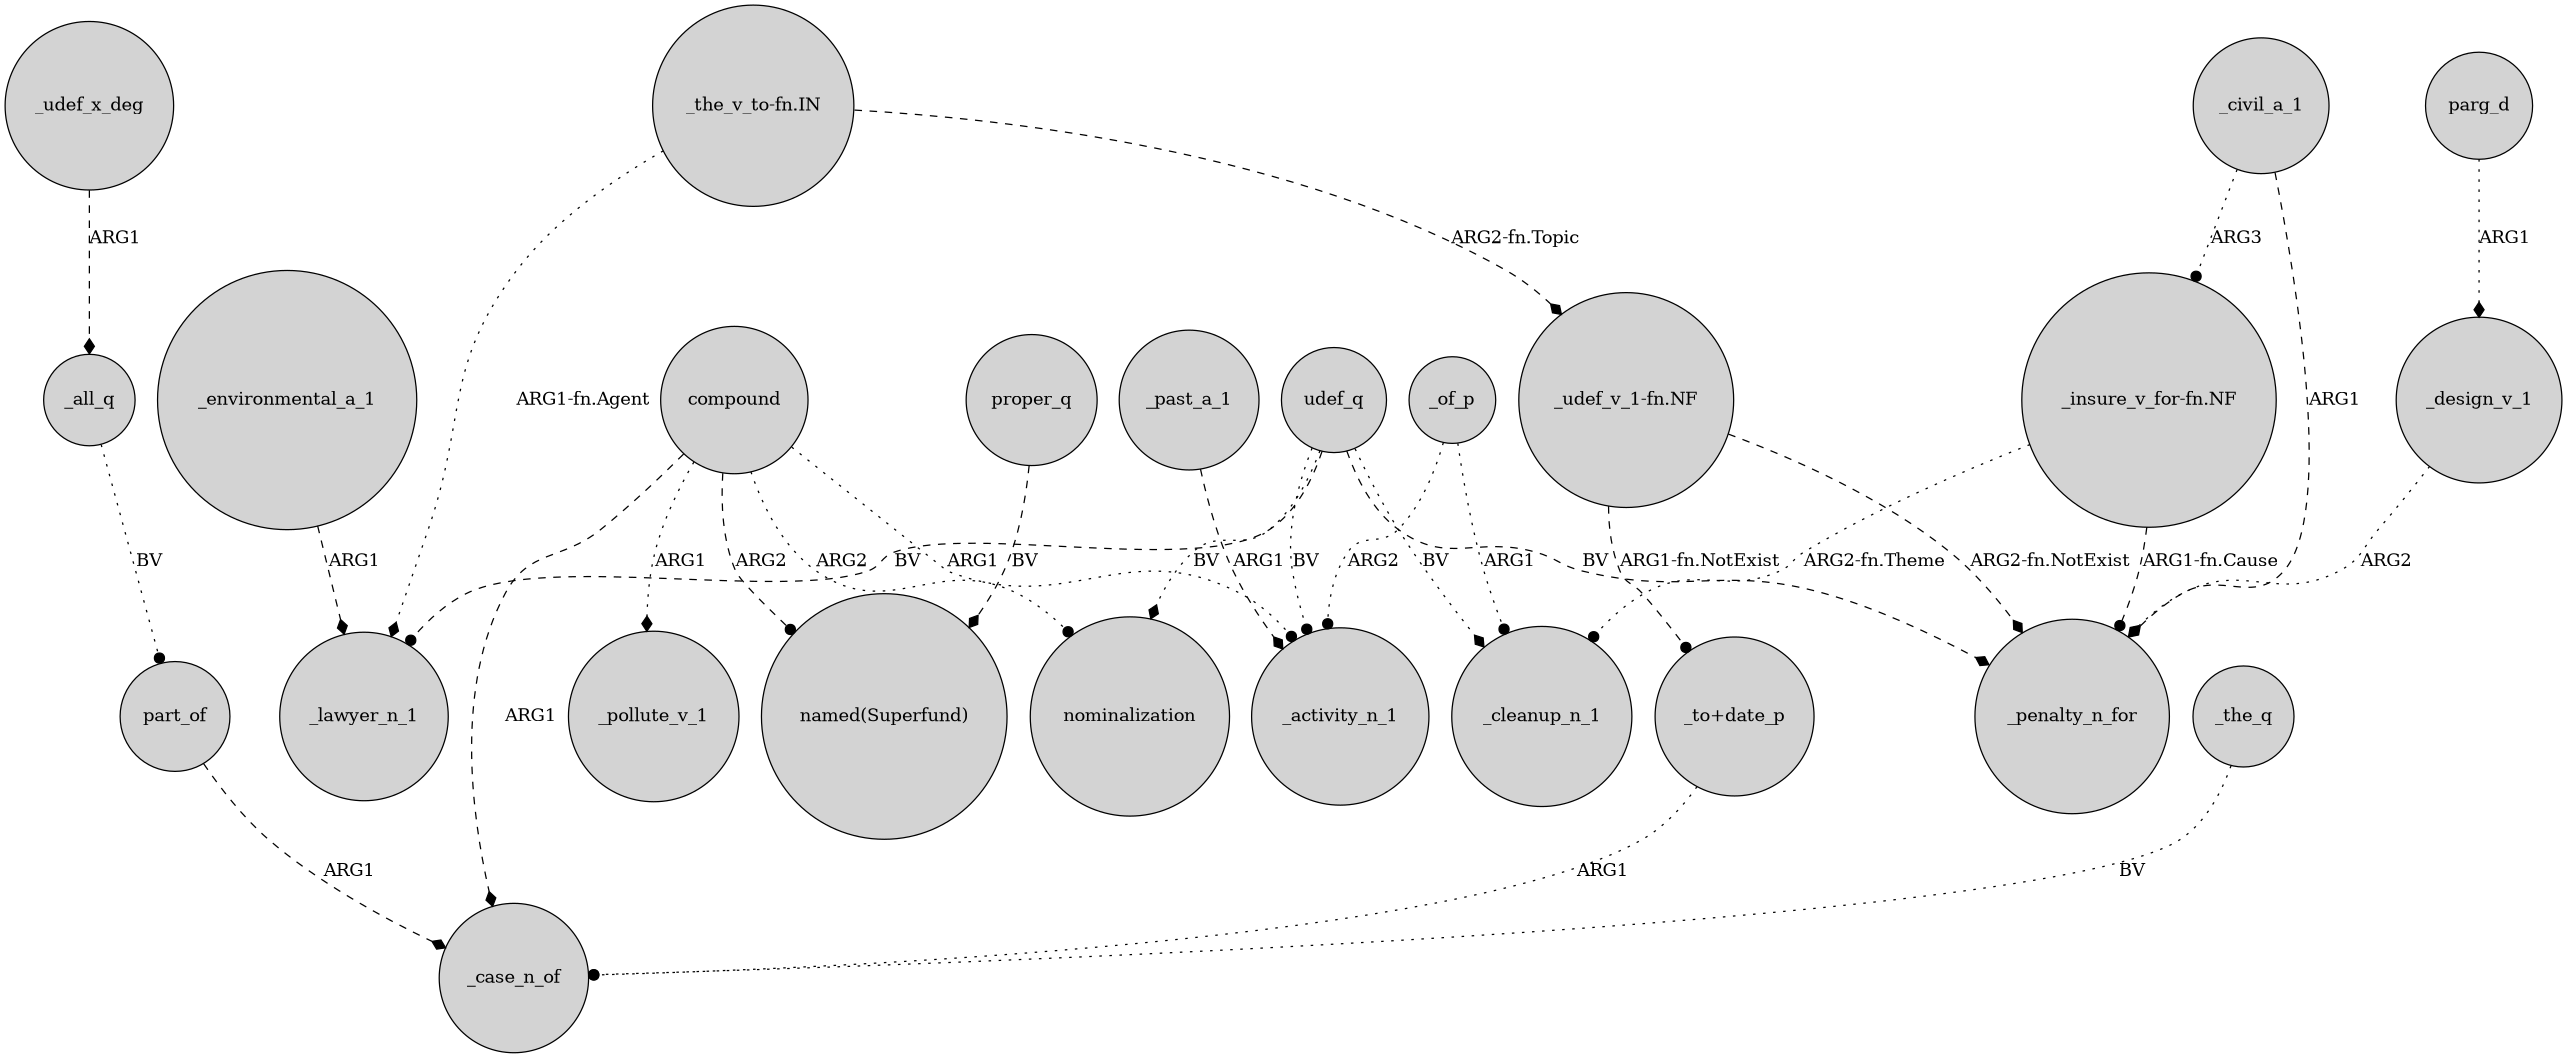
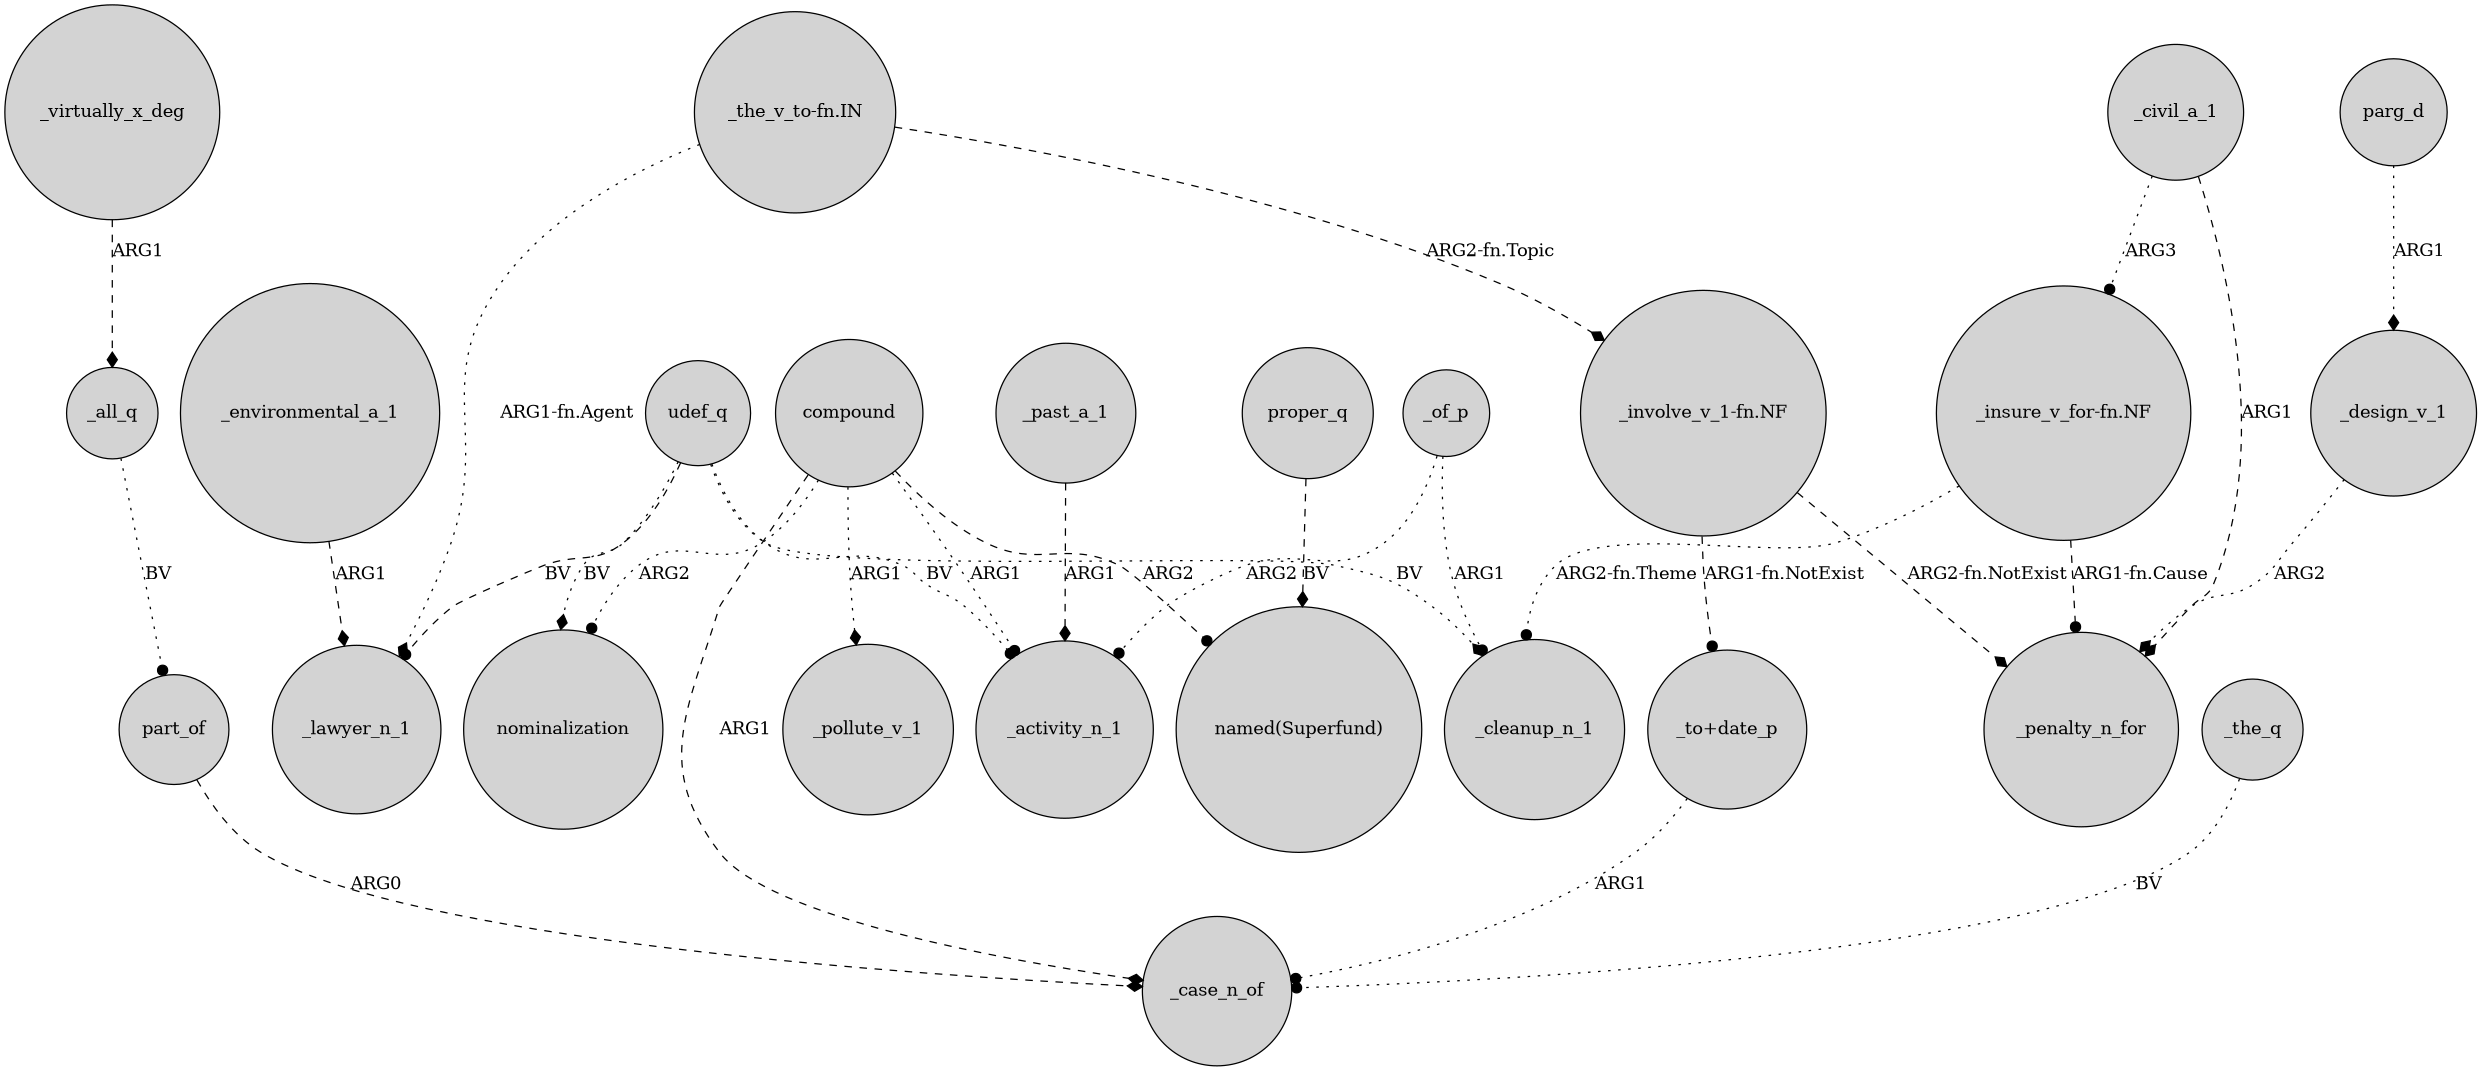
(89, 106) -> (112, 112)
(1626, 400) -> (1703, 413)
(1642, 580) -> none
(349, 871) -> (376, 885)
